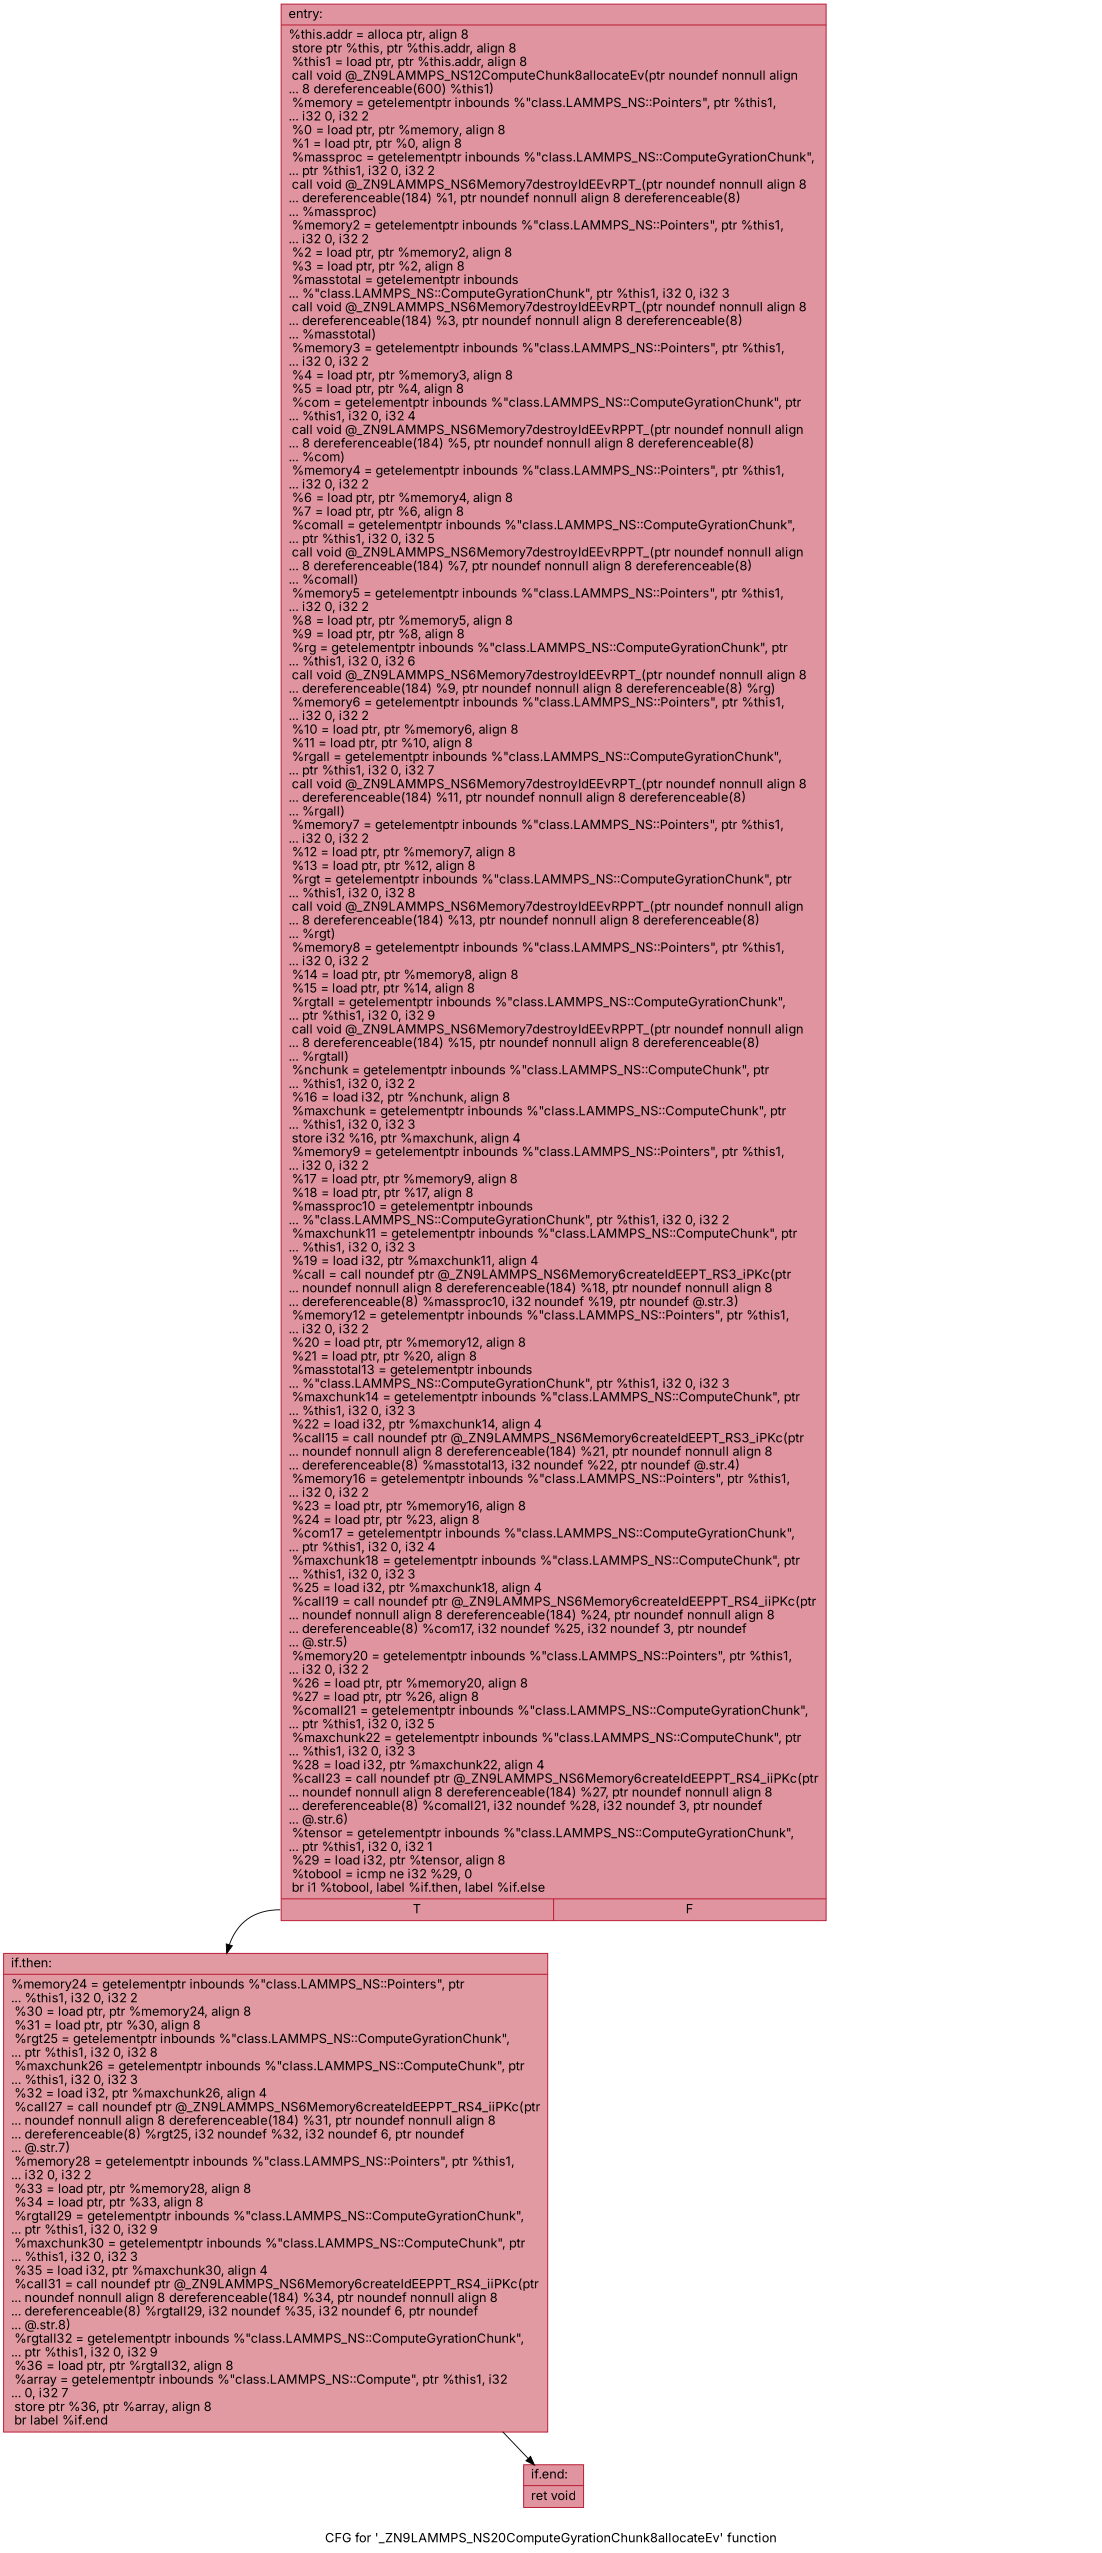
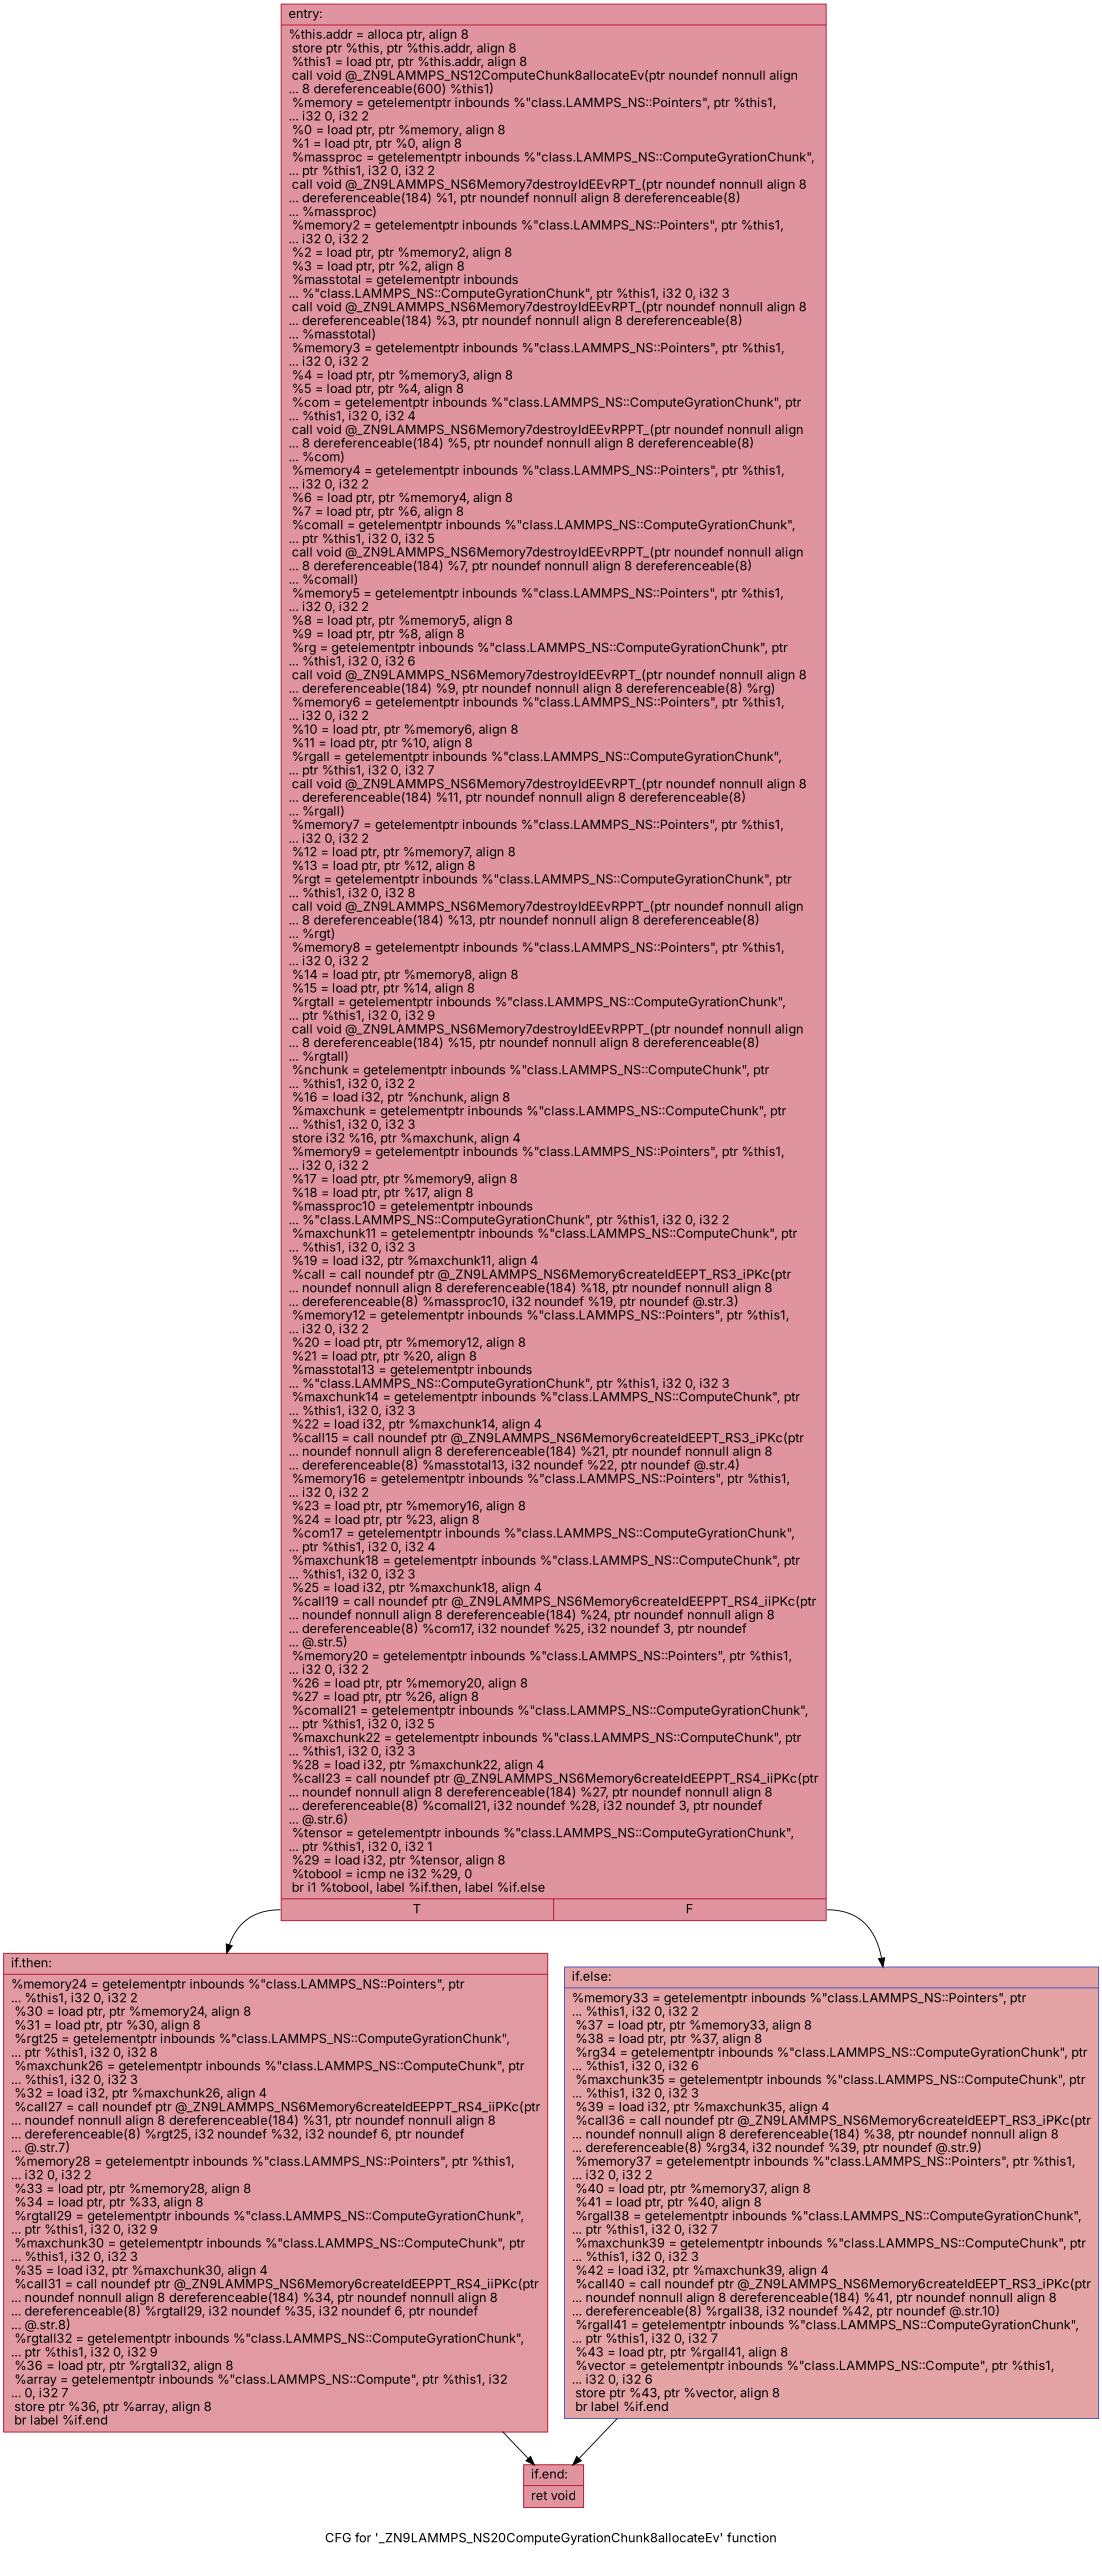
none -> (832, 2193)
